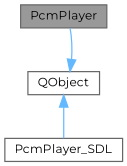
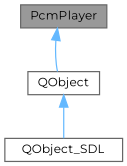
(72, 44) -> (56, 56)
(64, 150) -> (64, 150)
